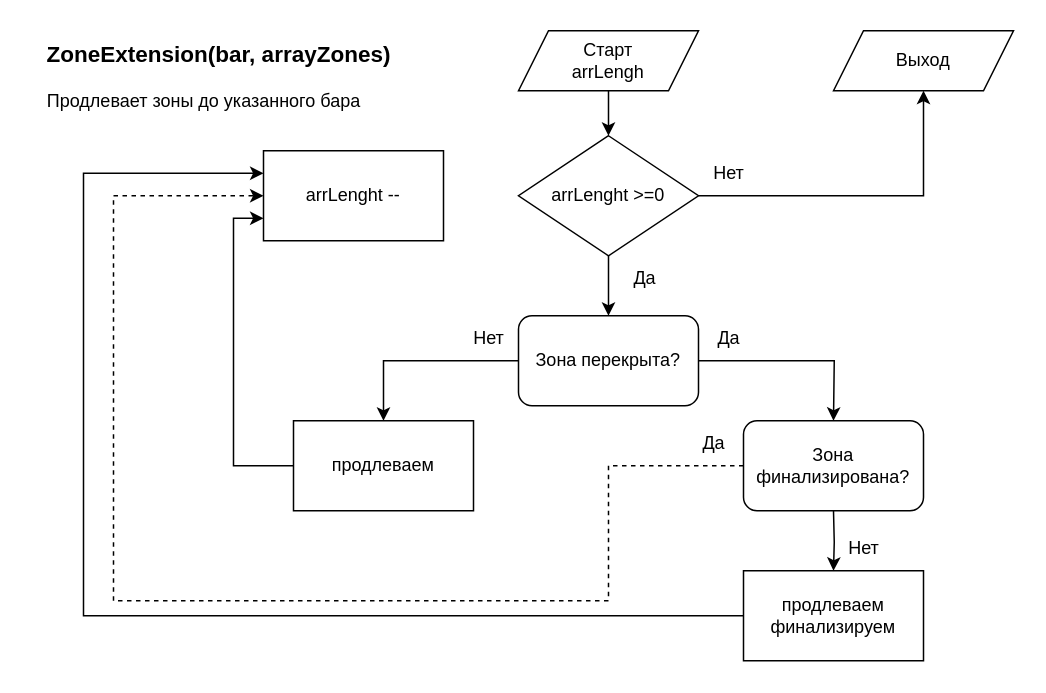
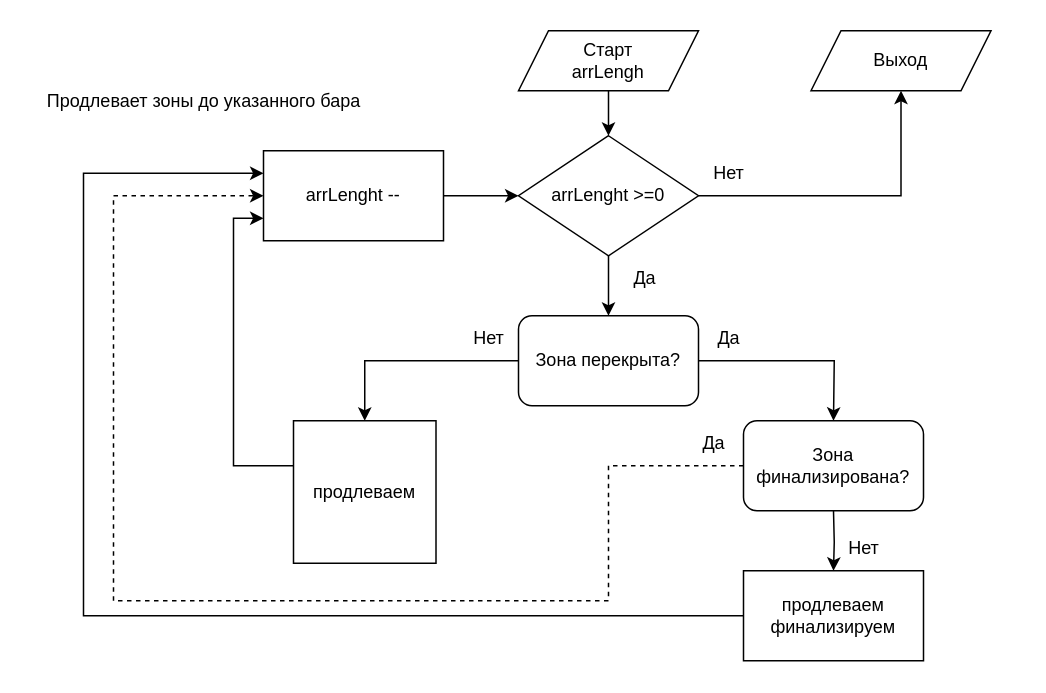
(218, 53) -> none
(923, 61) -> (901, 61)
none -> (475, 196)
(383, 466) -> (365, 492)
